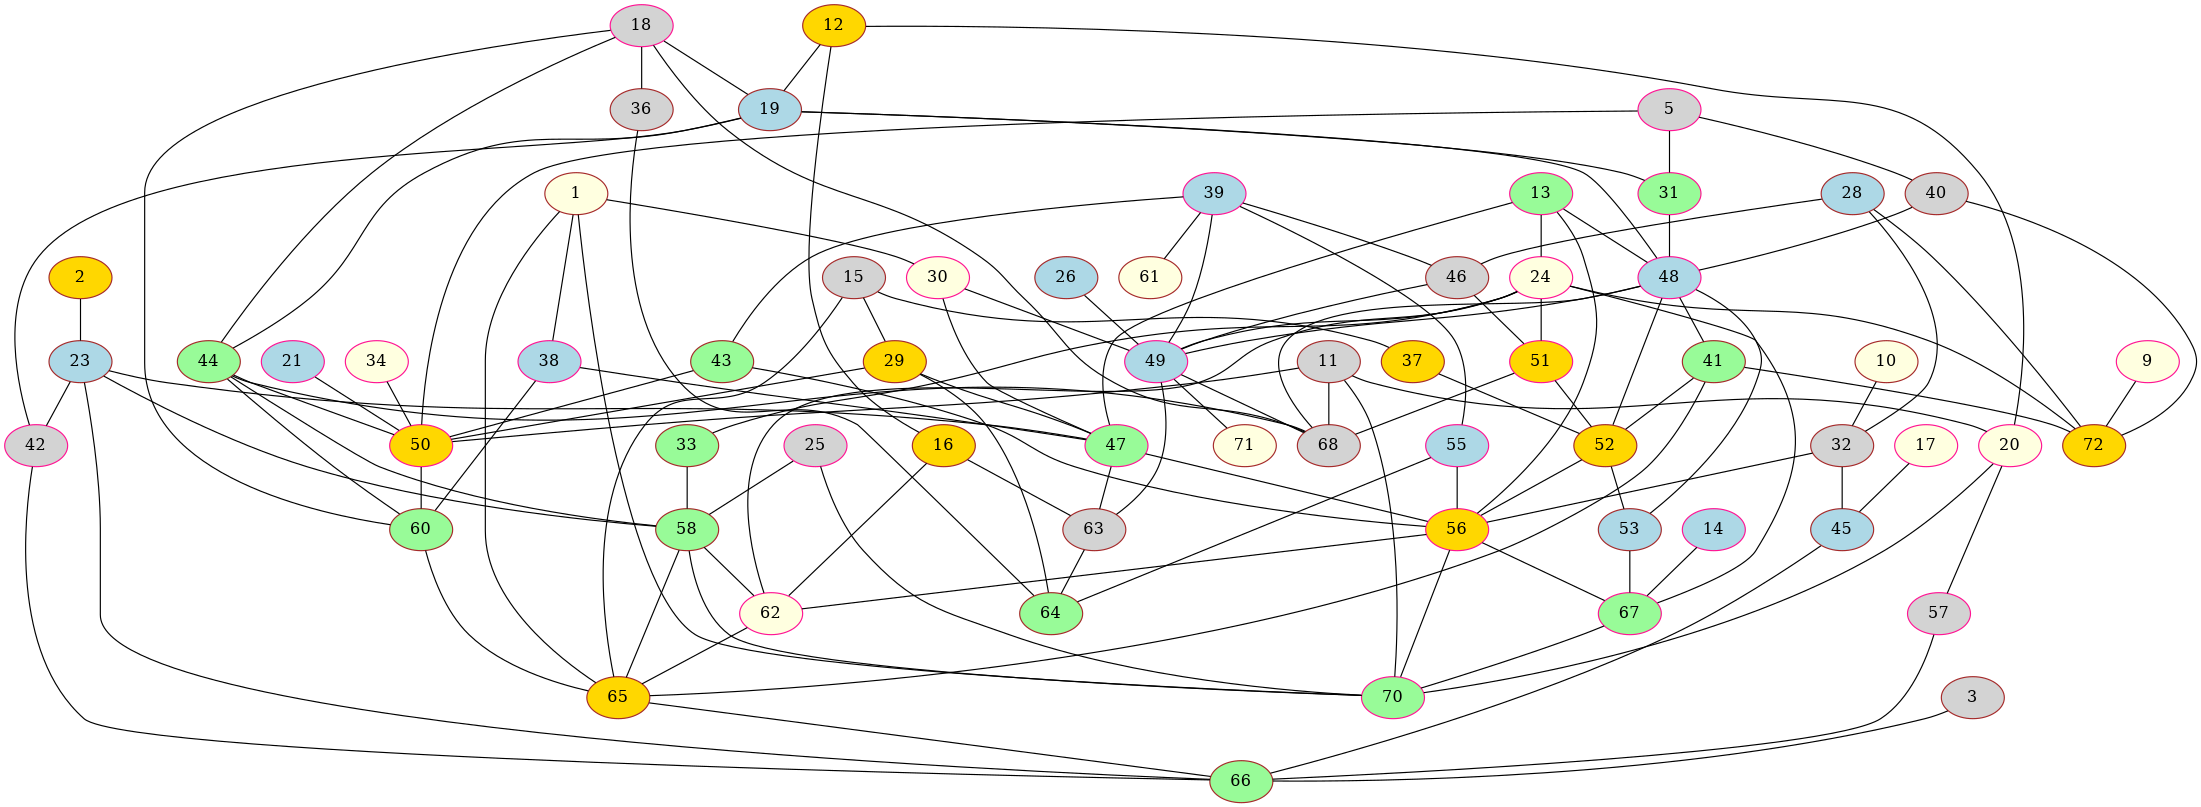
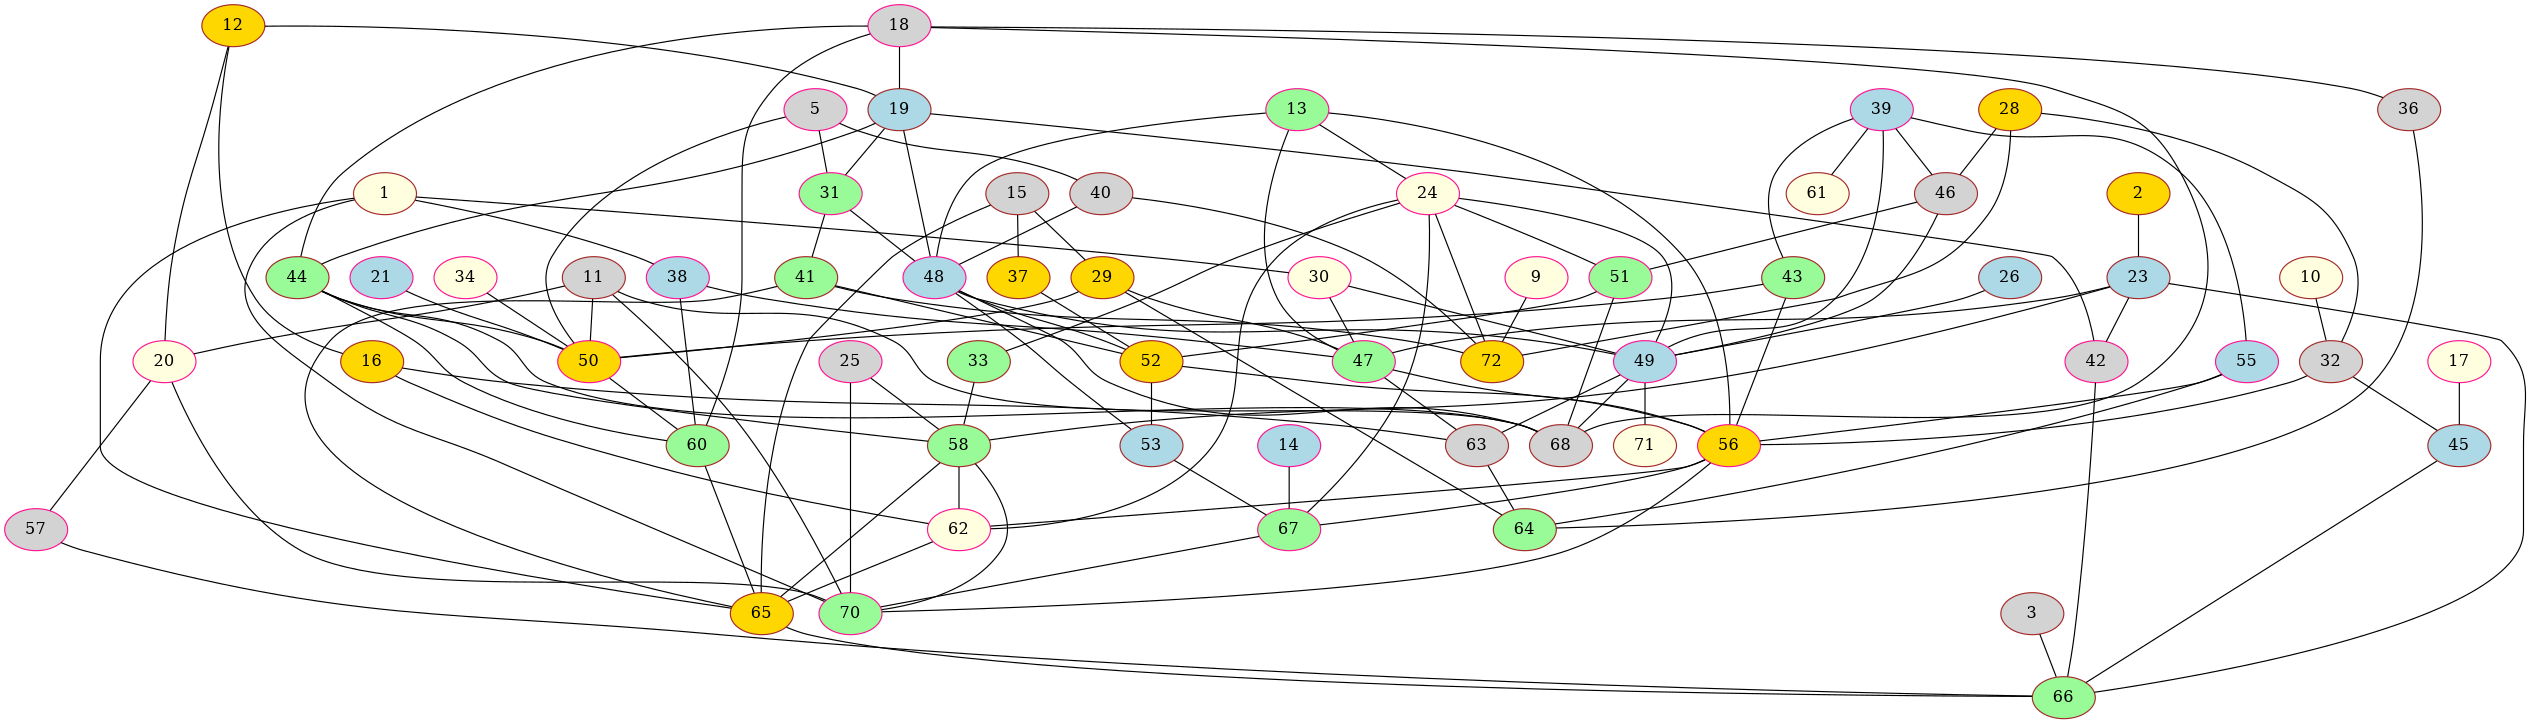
(1853, 194) -> (2010, 110)
(1696, 327) -> (818, 236)
(1541, 362) -> (1620, 278)
